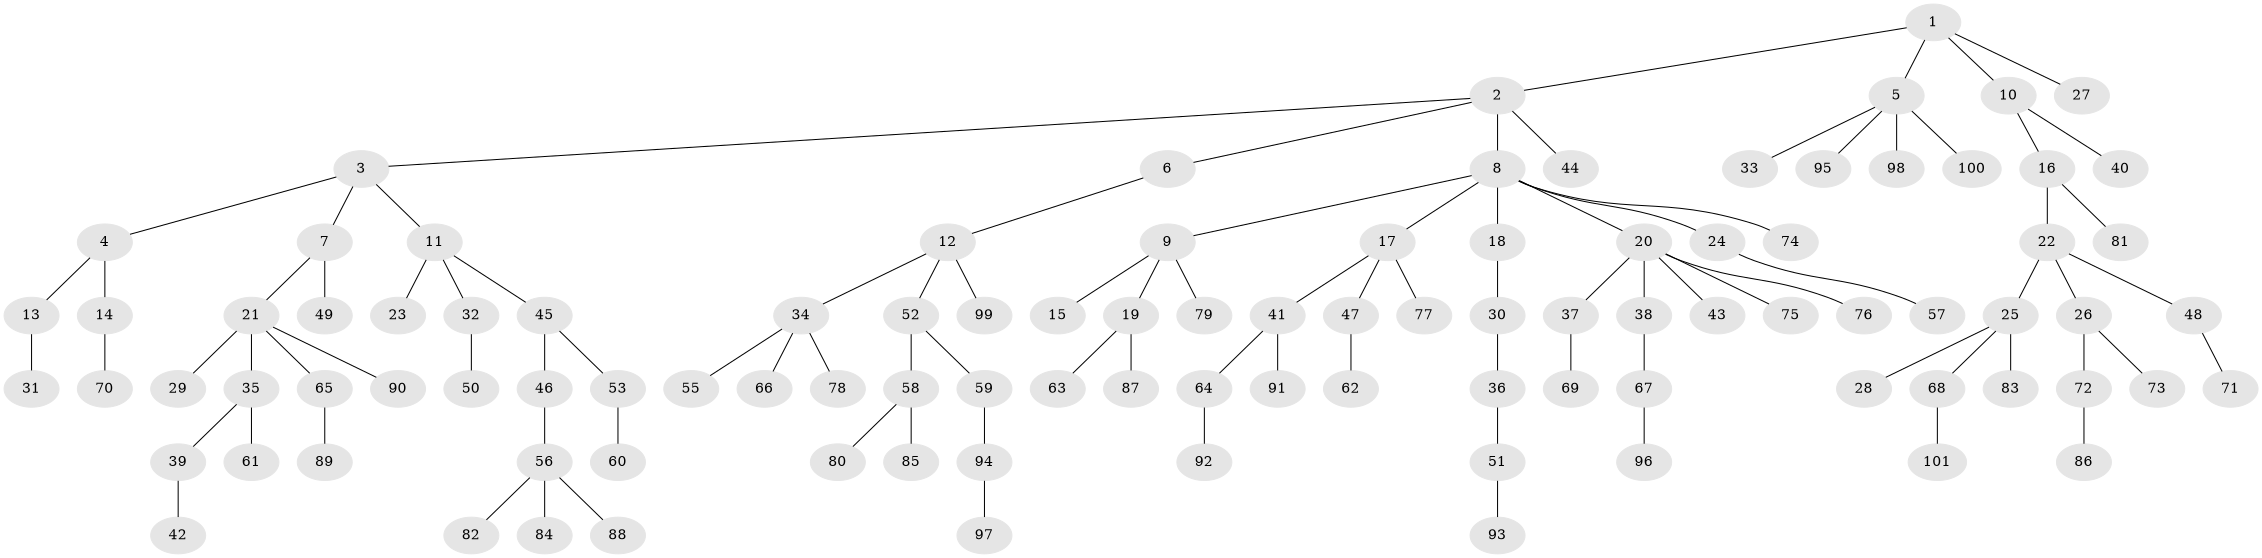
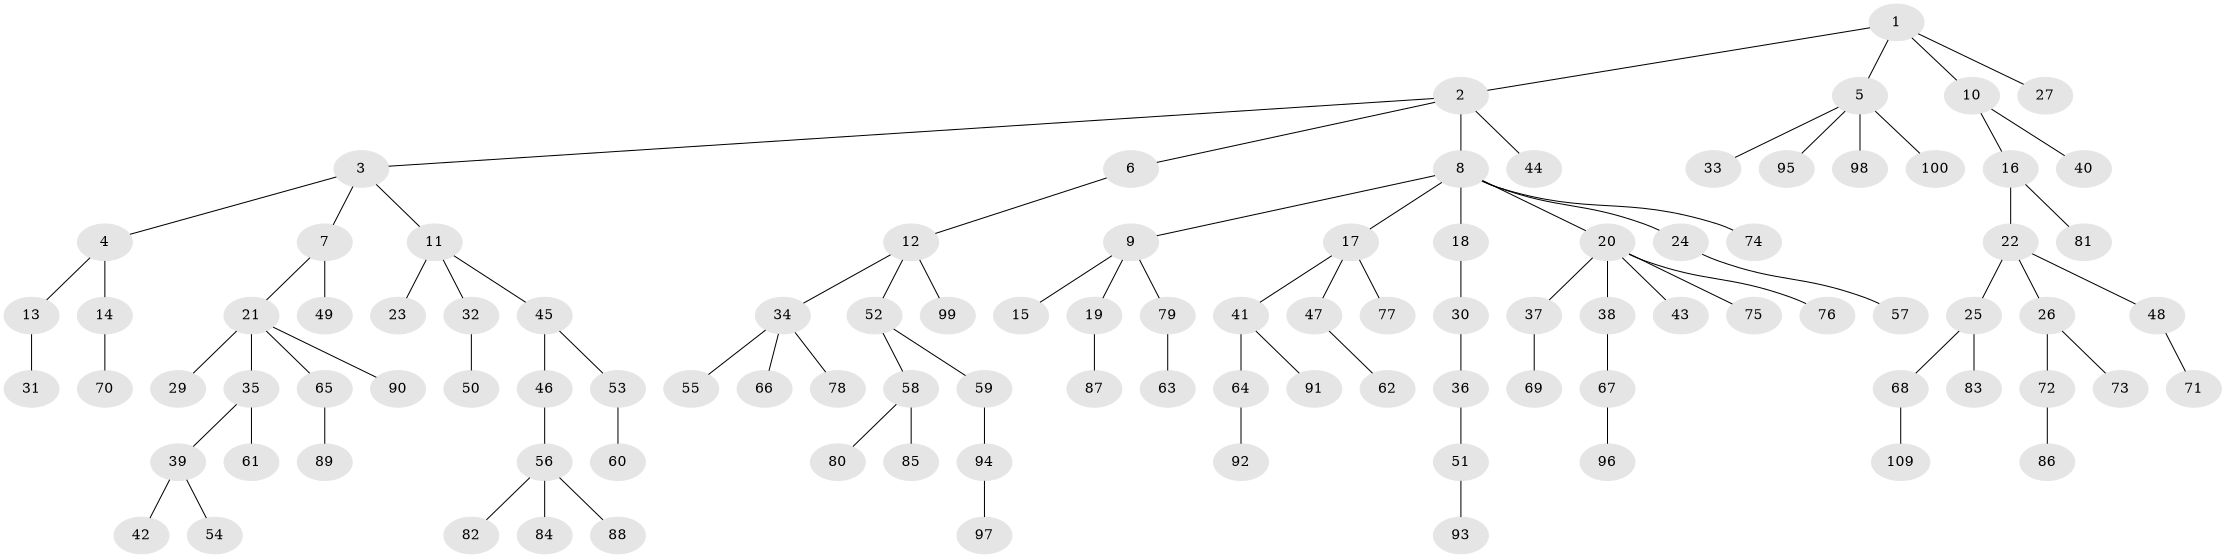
(1095, 352) -> (1168, 352)
(1864, 389) -> none
(1937, 462) -> (1901, 462)
none -> (215, 535)
